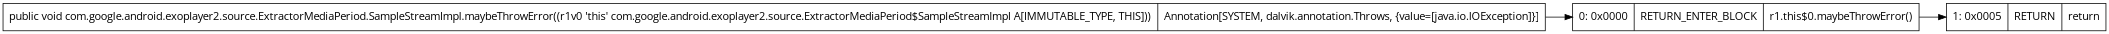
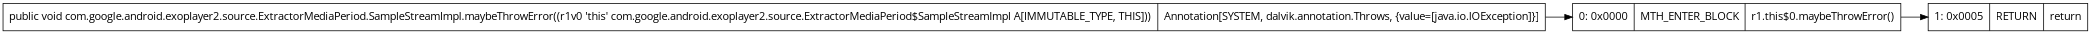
(1699, 17) -> (1690, 17)
